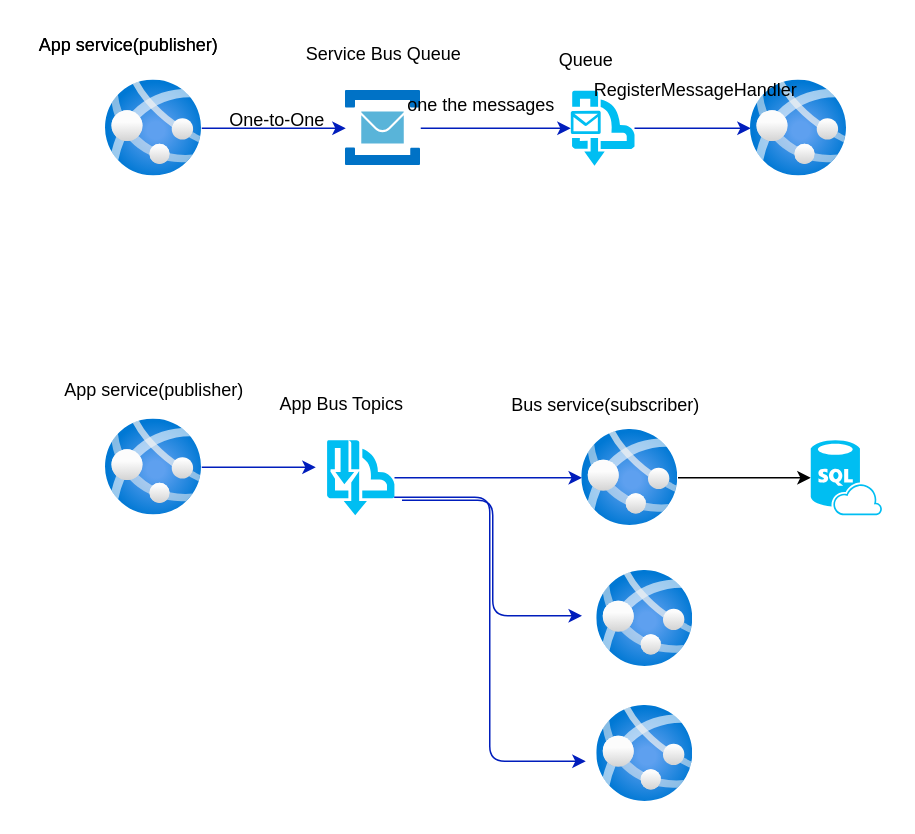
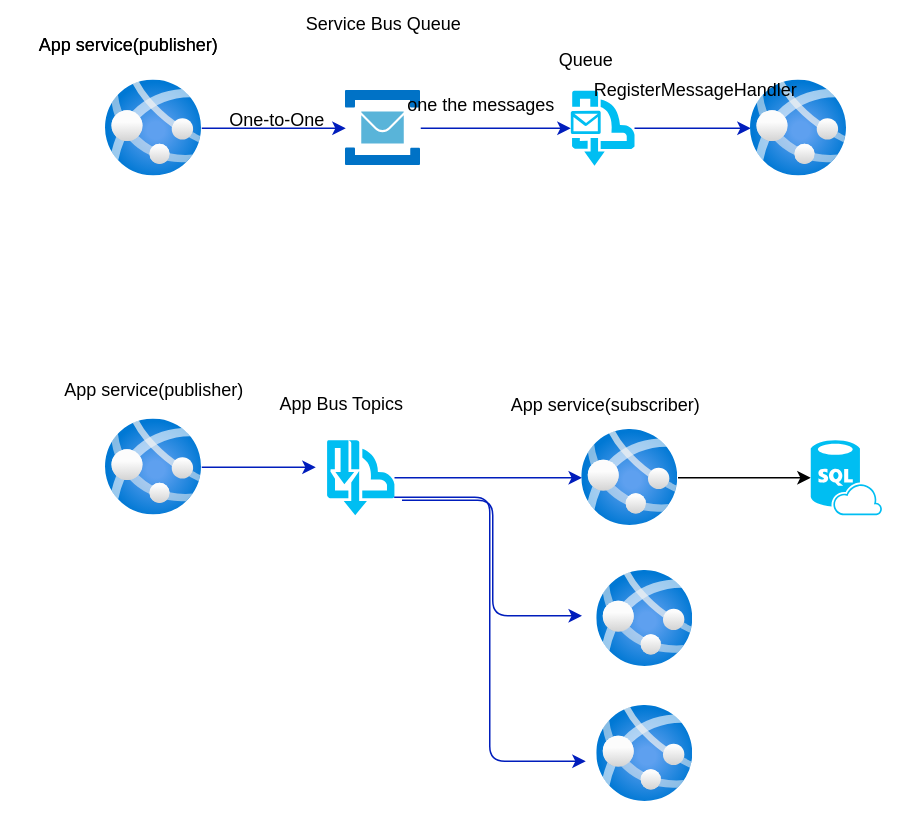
(383, 55) -> (383, 25)
(606, 406) -> (606, 406)
